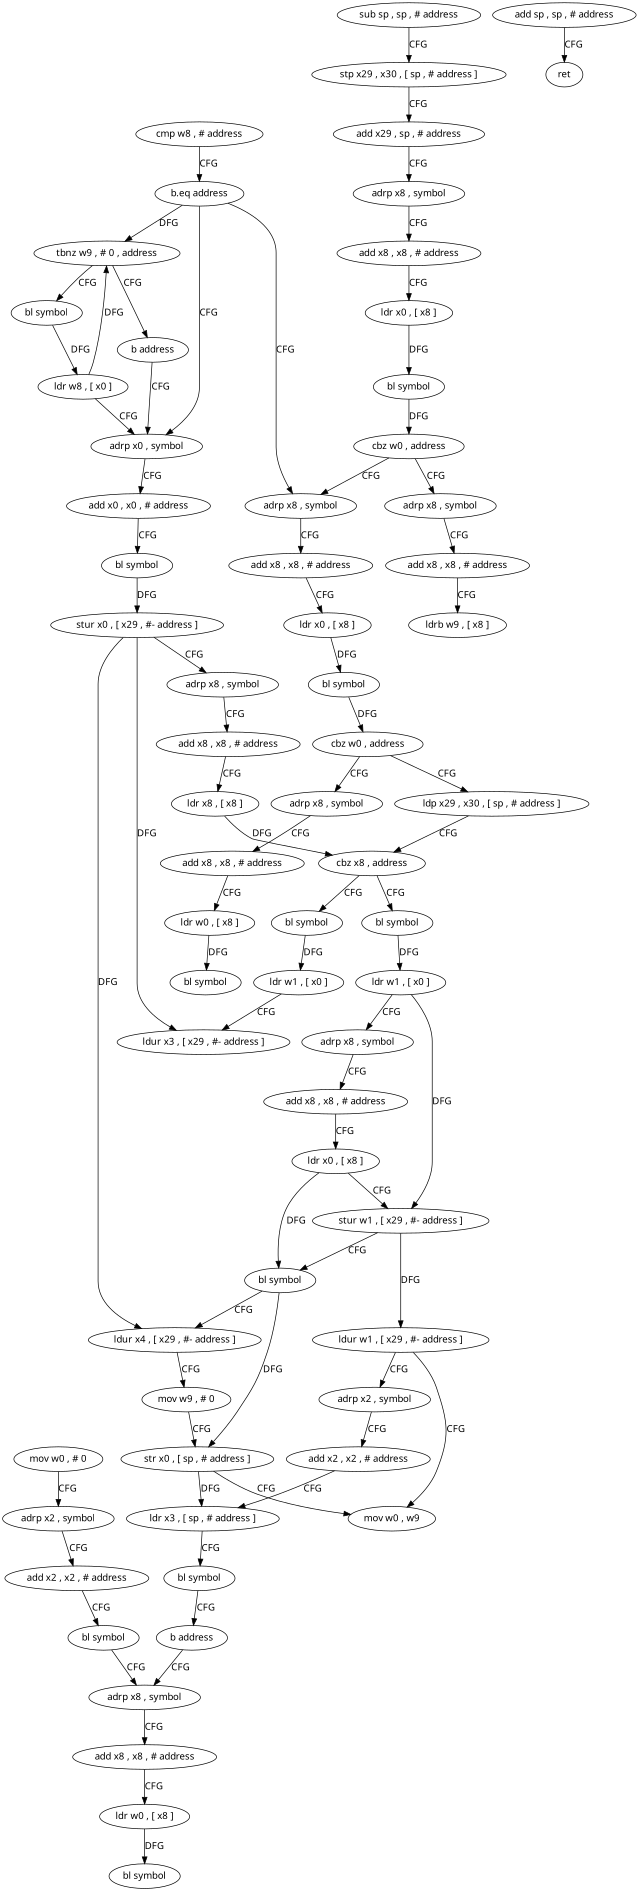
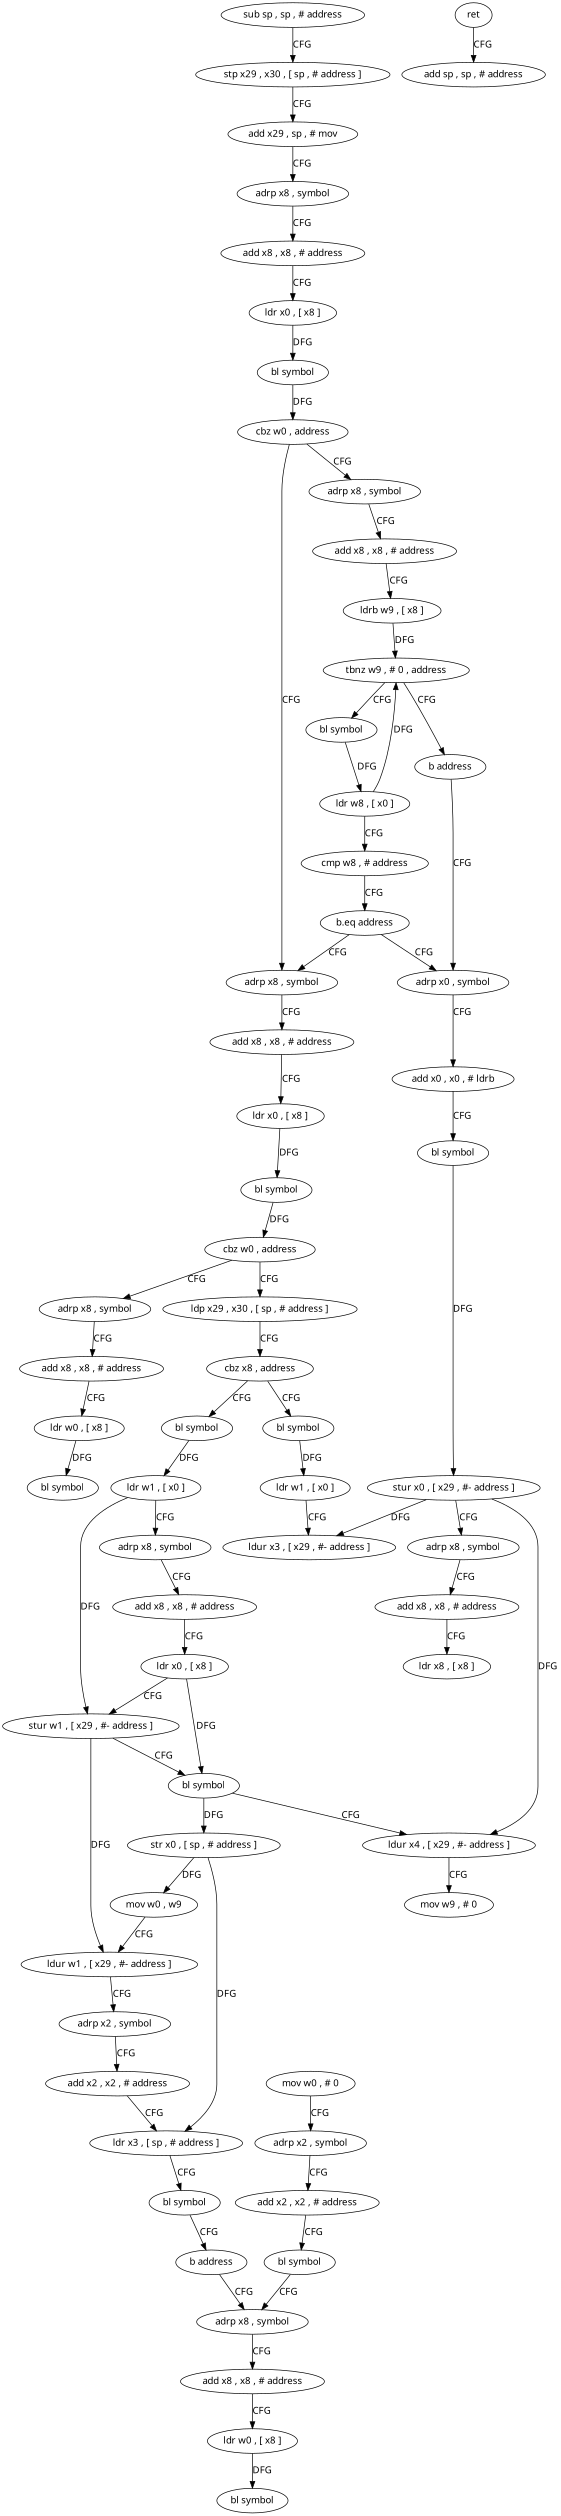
(564, 41) -> (474, 41)
(409, 134) -> (293, 134)
(157, 221) -> (394, 637)
(112, 414) -> (365, 830)
(138, 506) -> (453, 1079)
(277, 844) -> none
(191, 1426) -> none
(446, 1428) -> (134, 1932)
(267, 1489) -> (192, 1875)
